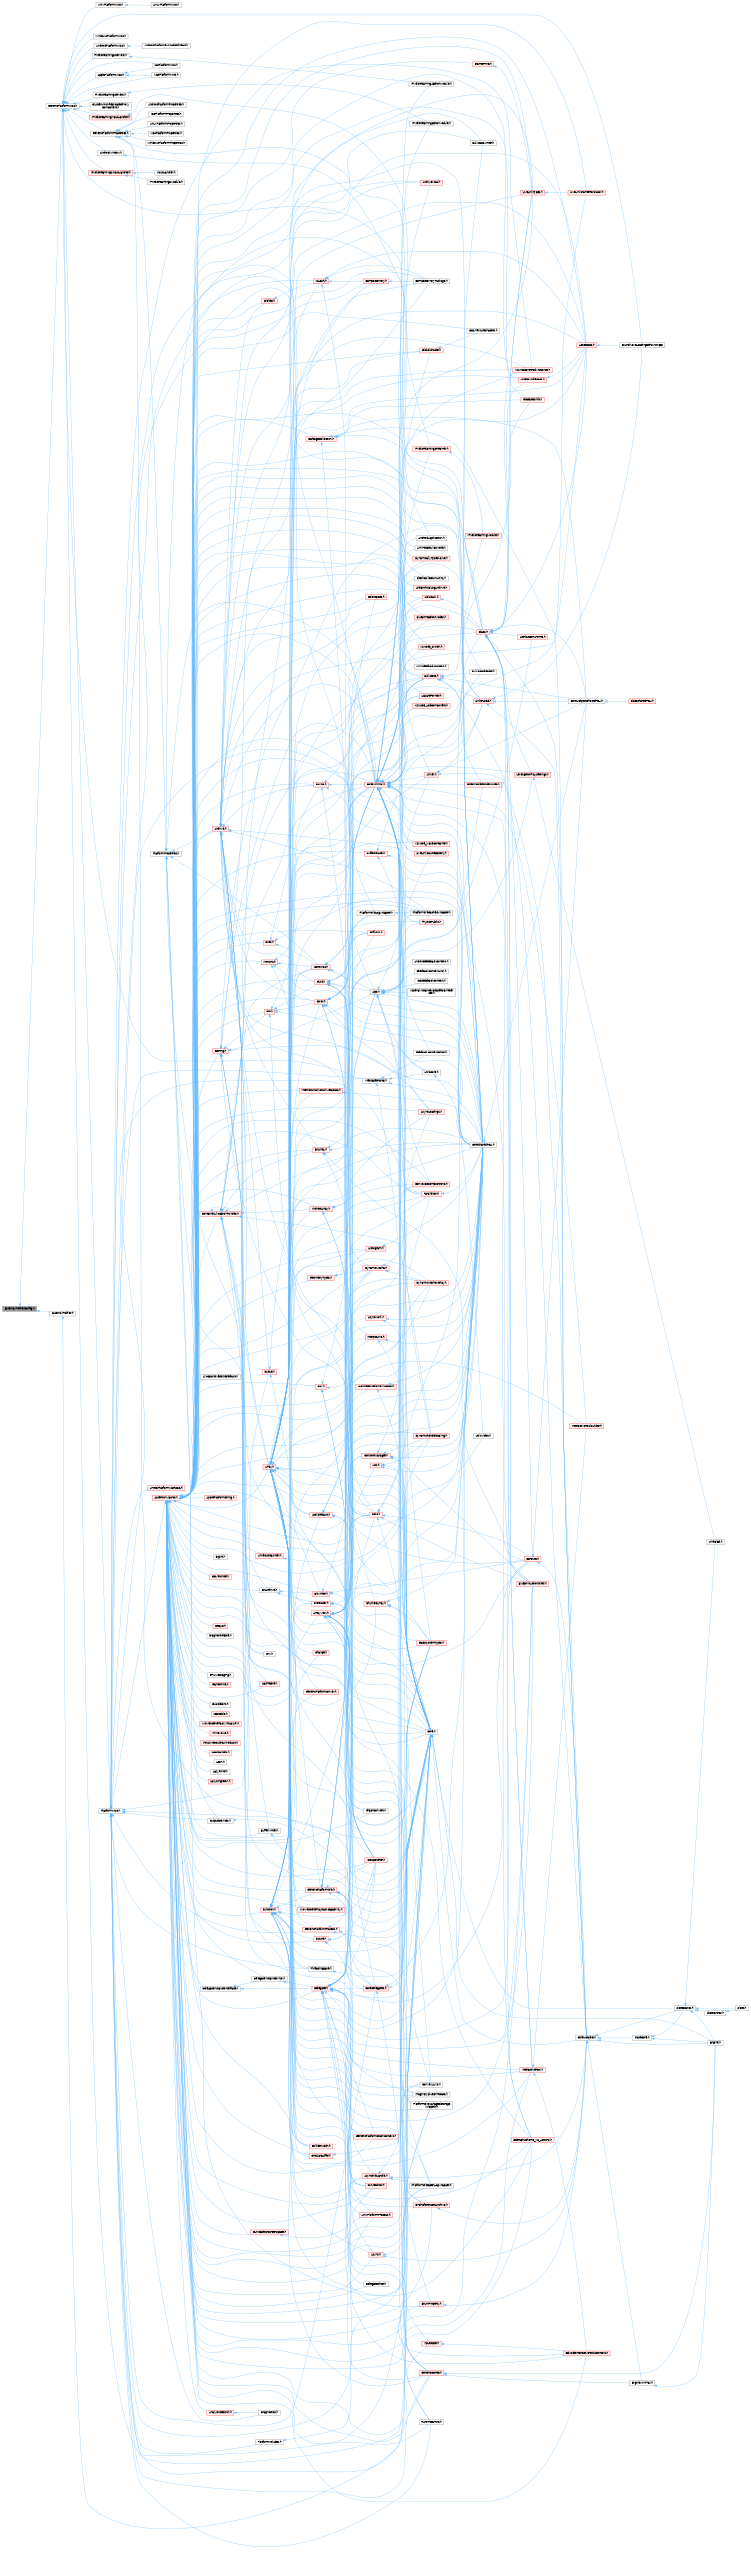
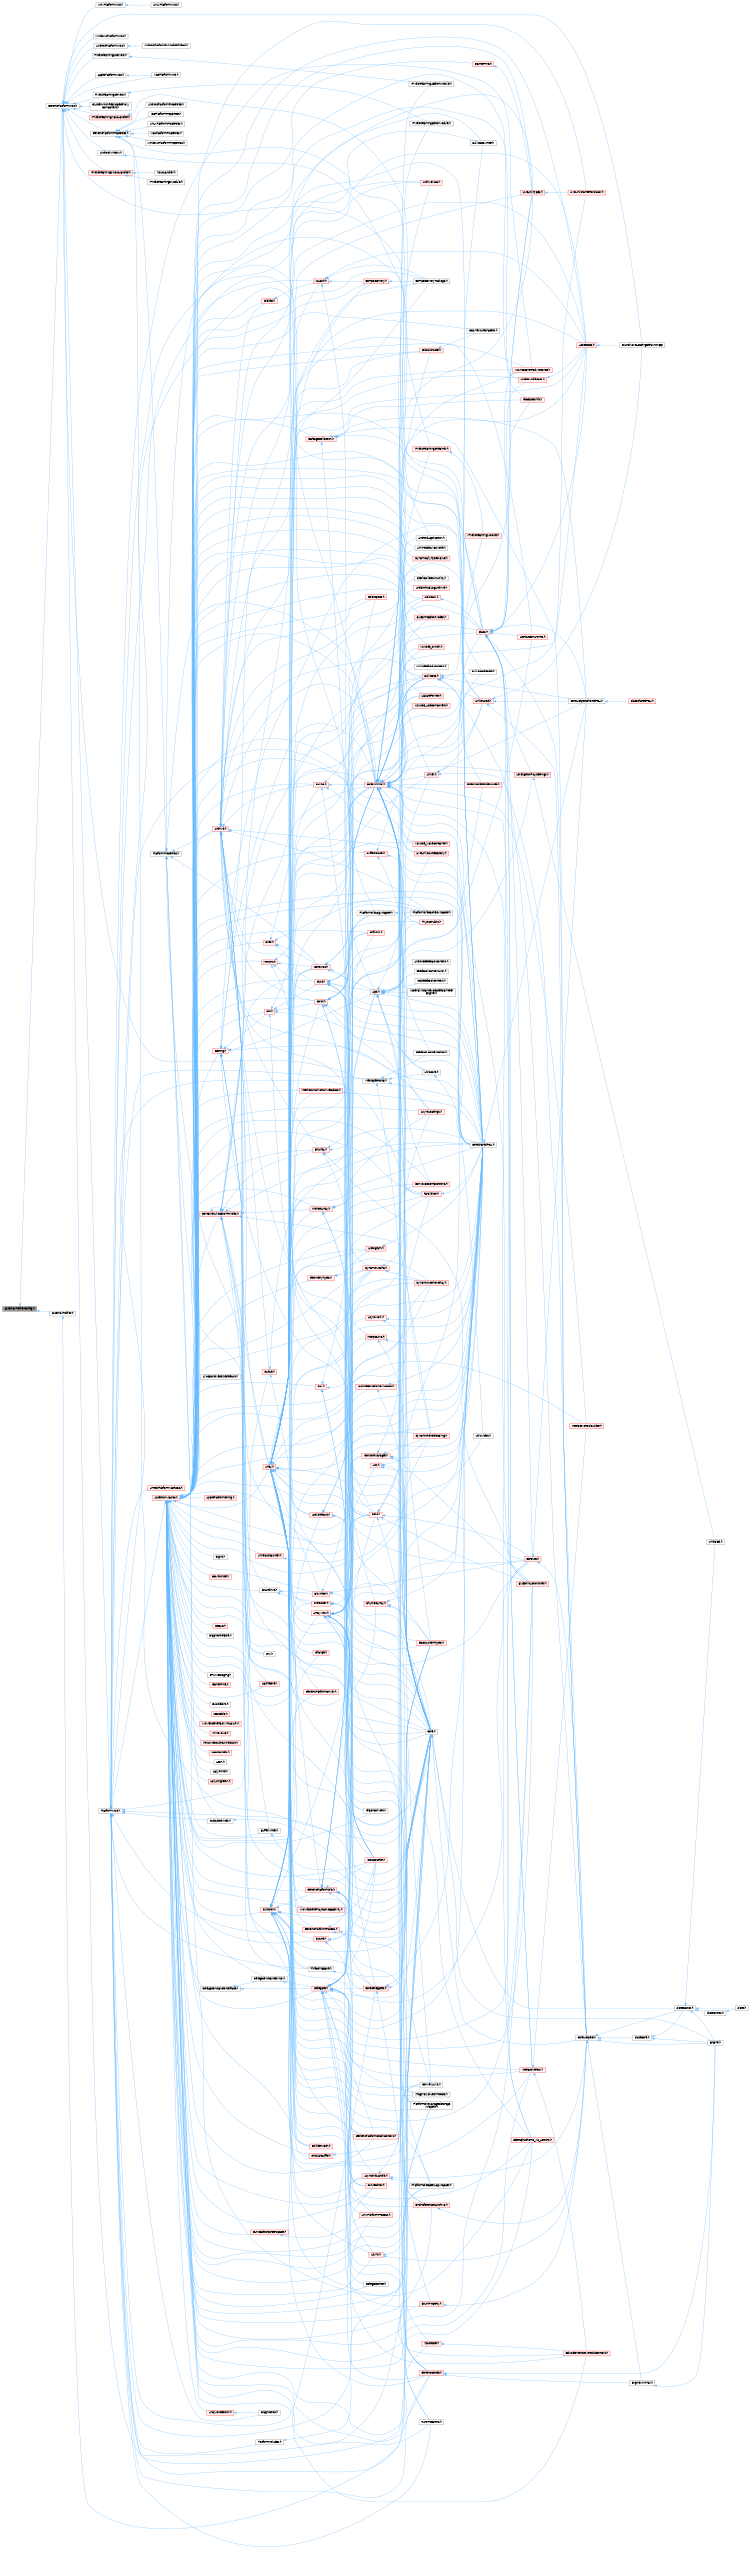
(166, 66) -> none
none -> (209, 366)
(431, 992) -> (431, 992)
none -> (335, 1302)
